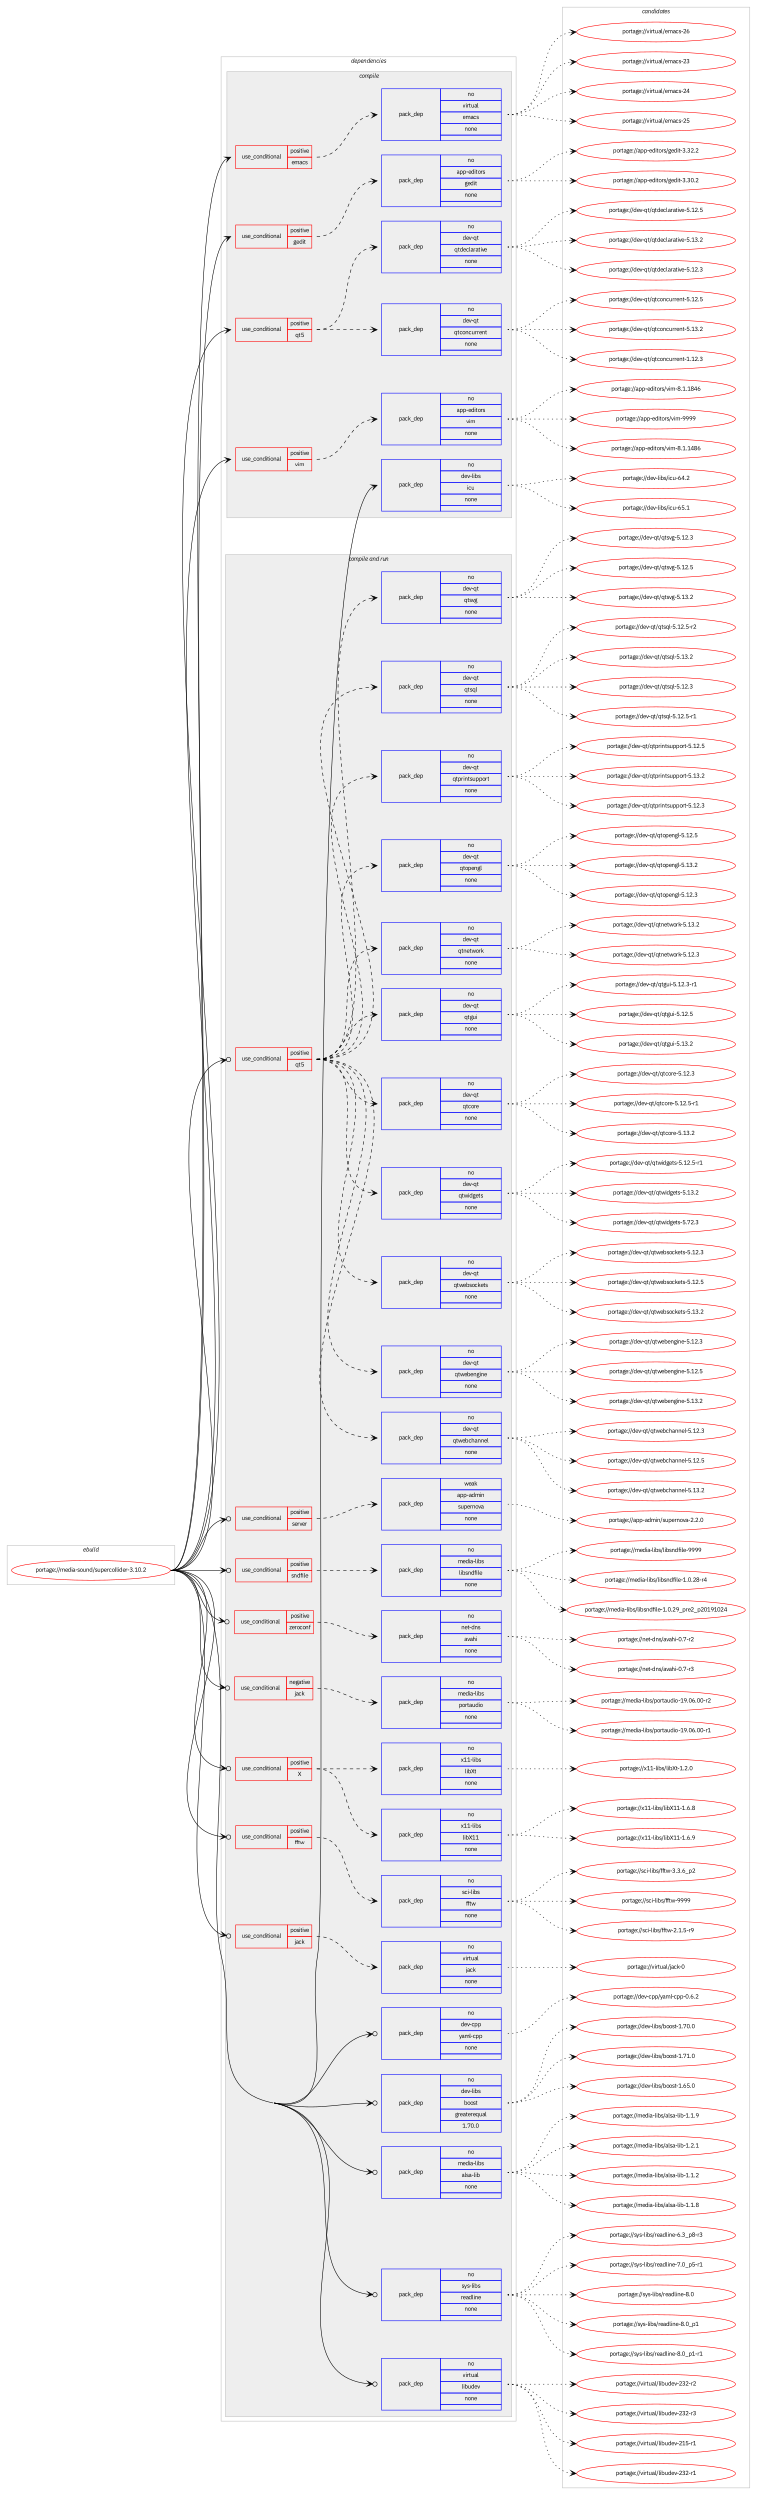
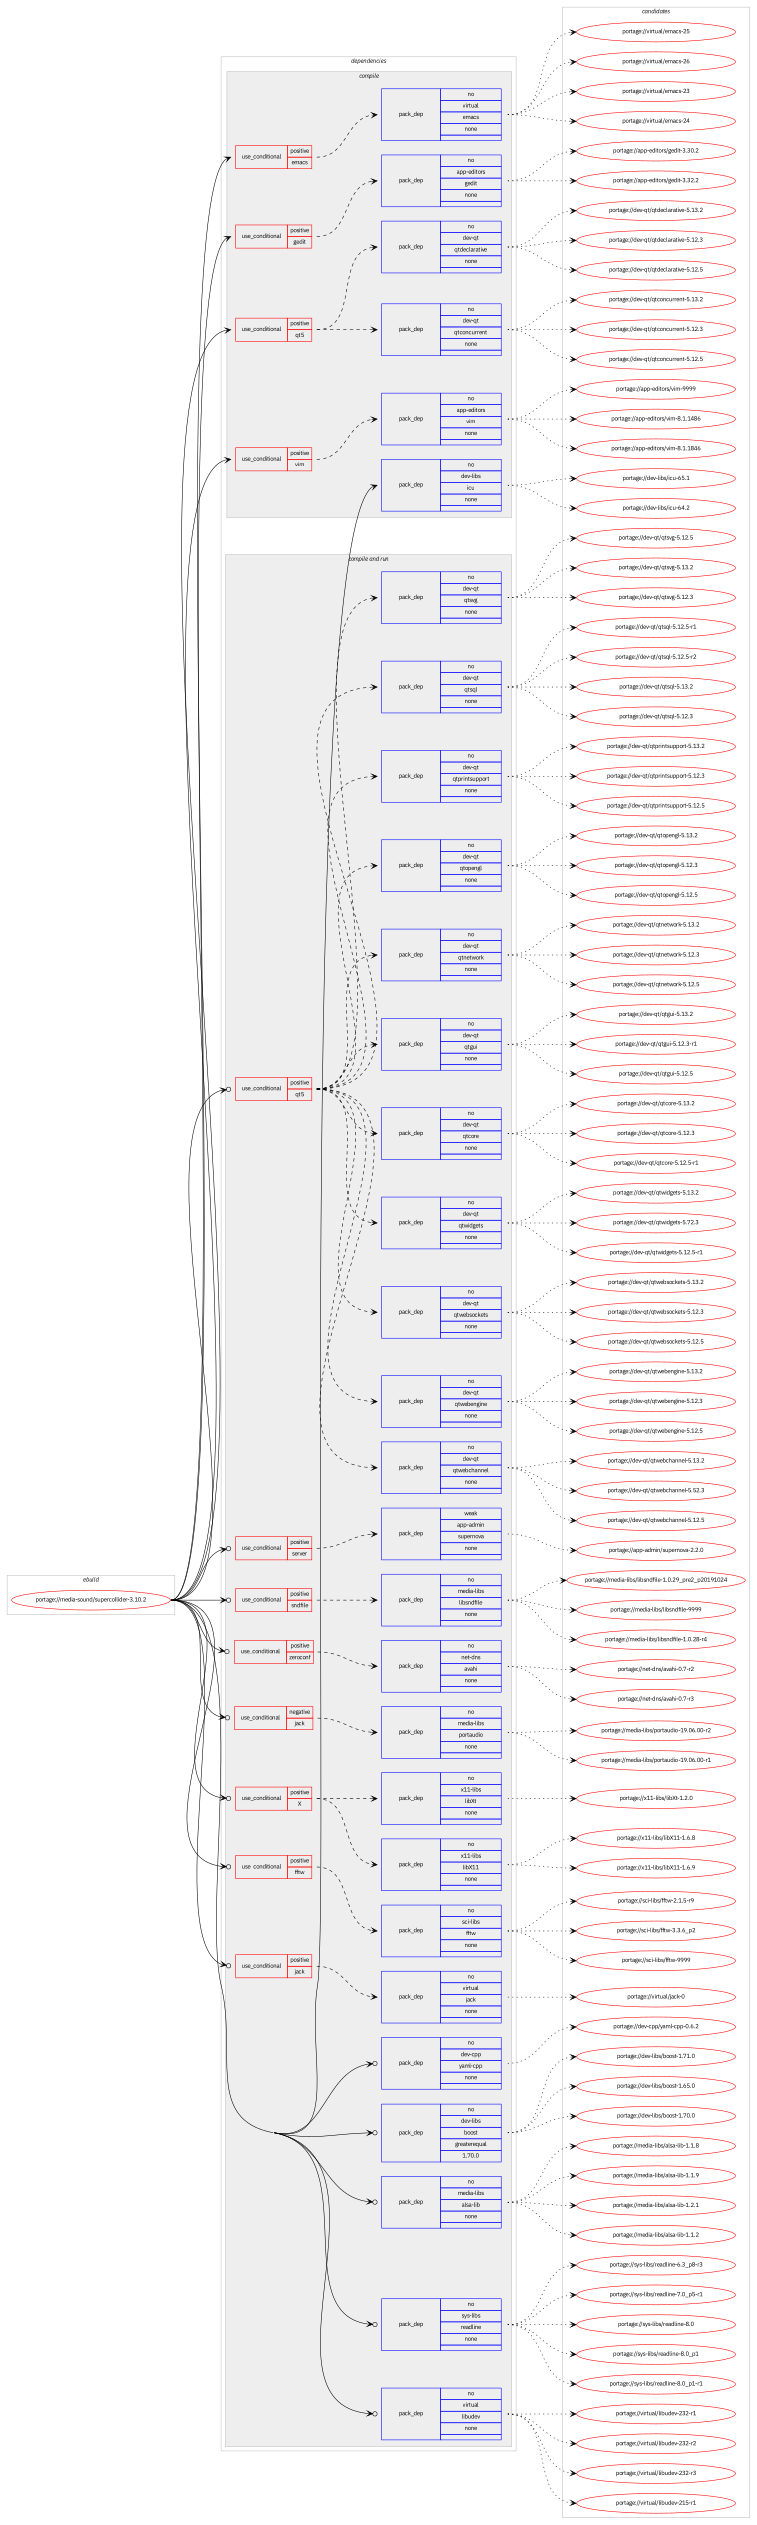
(656, 360) -> (656, 330)
none -> (656, 985)
(656, 1431) -> (656, 1491)
